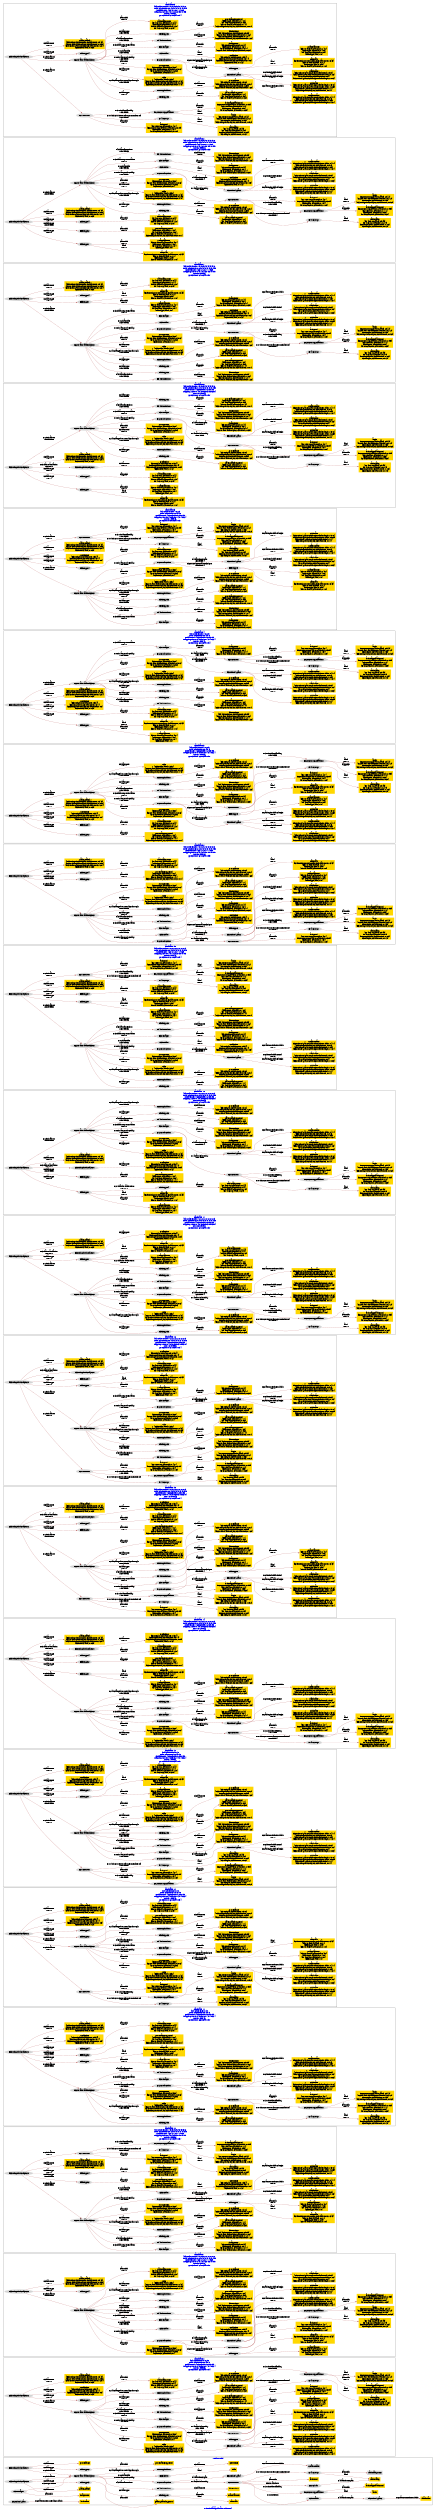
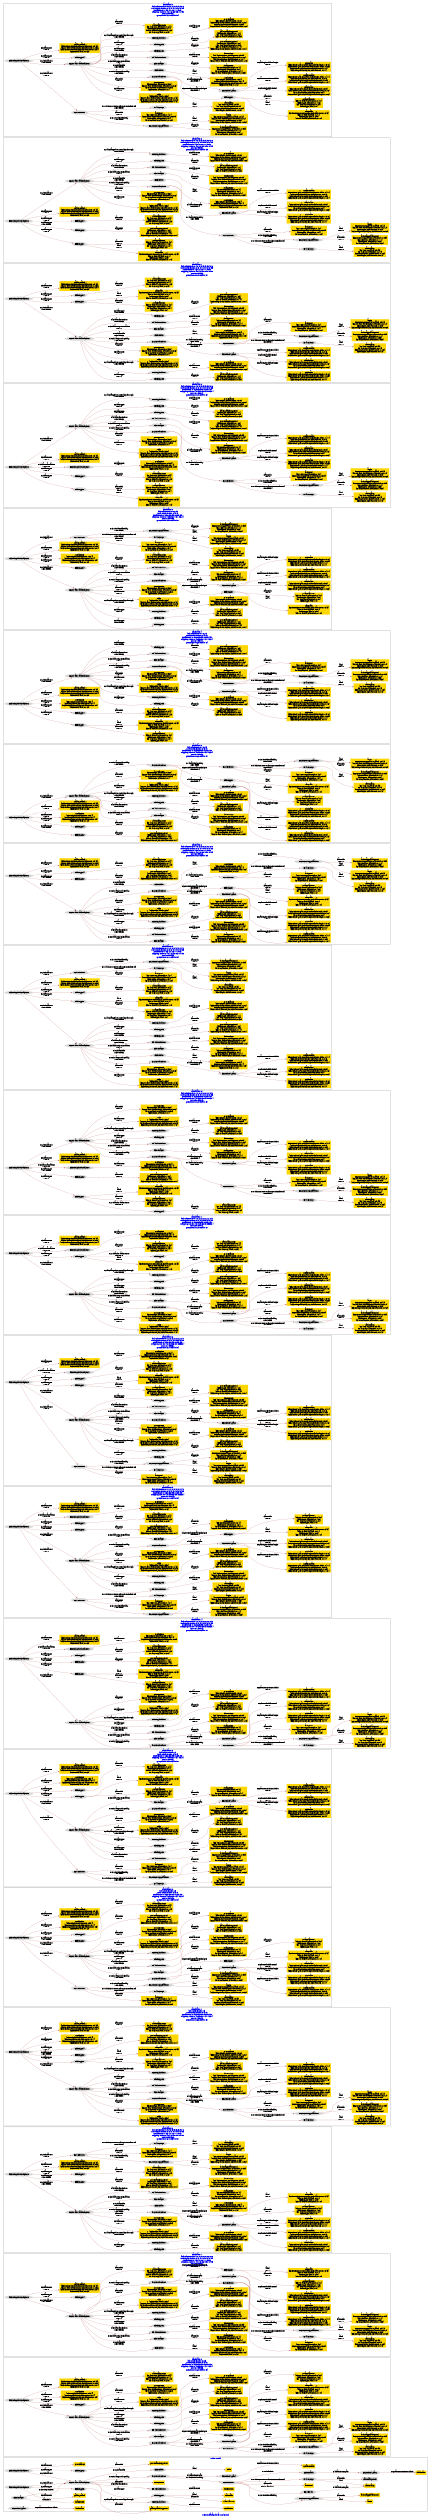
(314, 2466) -> (309, 2466)
none -> (159, 2483)
(49, 2501) -> (46, 2508)
